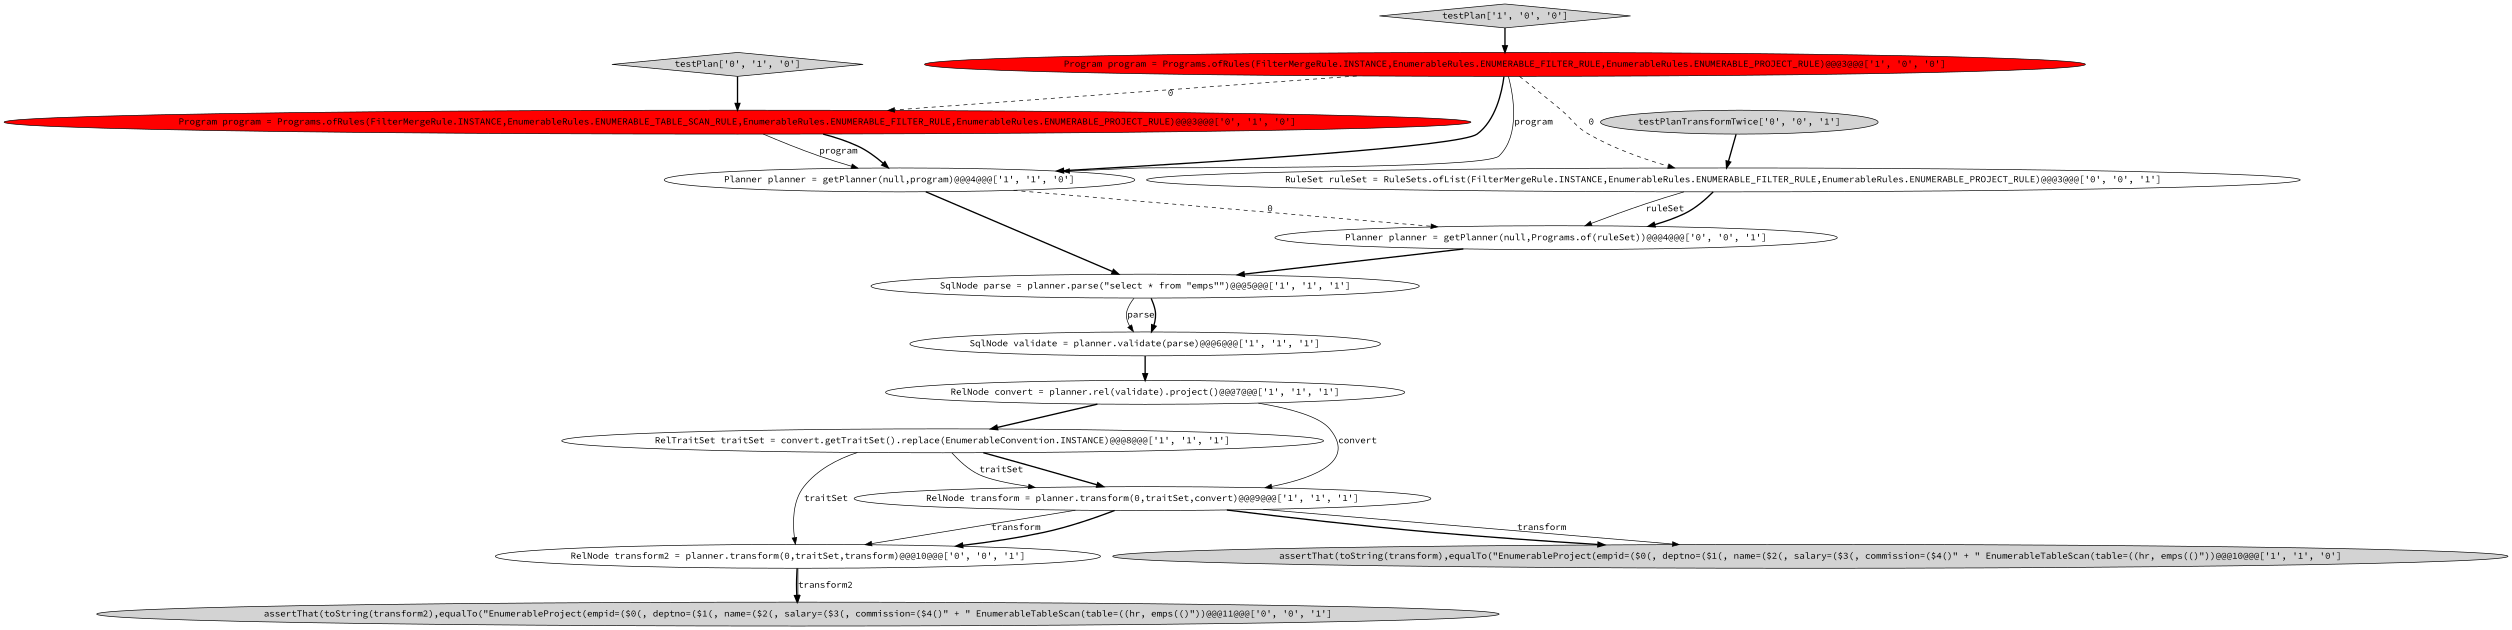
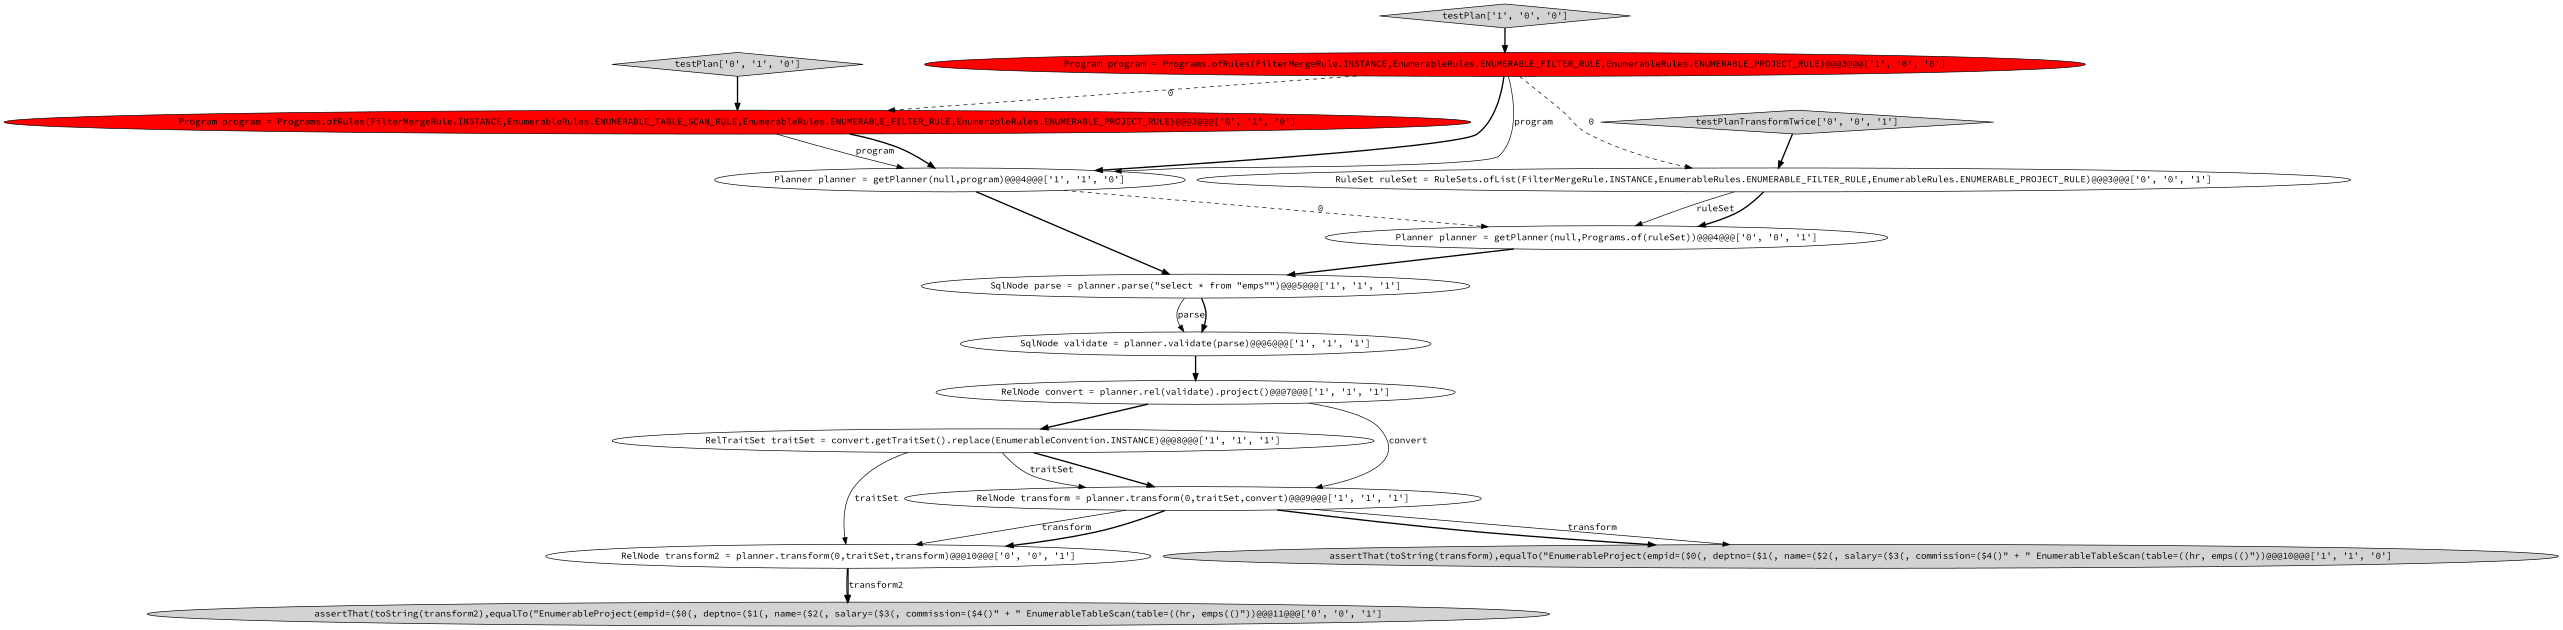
(1739, 122) -> (1797, 122)
